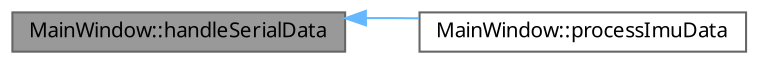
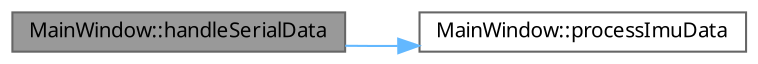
(392, 18) -> (371, 46)
